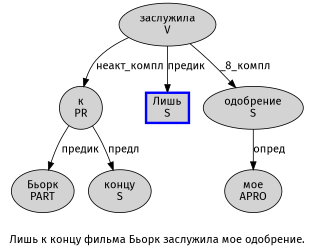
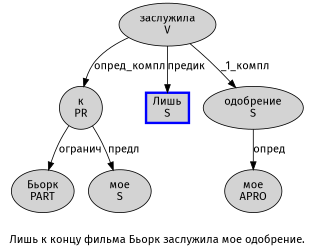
(130, 66) -> (130, 66)
(245, 66) -> (245, 66)
(81, 149) -> (81, 149)
(120, 191) -> (120, 191)
